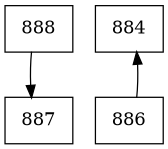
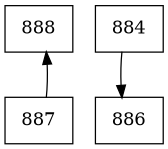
(31, 68) -> (47, 81)
(138, 81) -> (121, 68)
